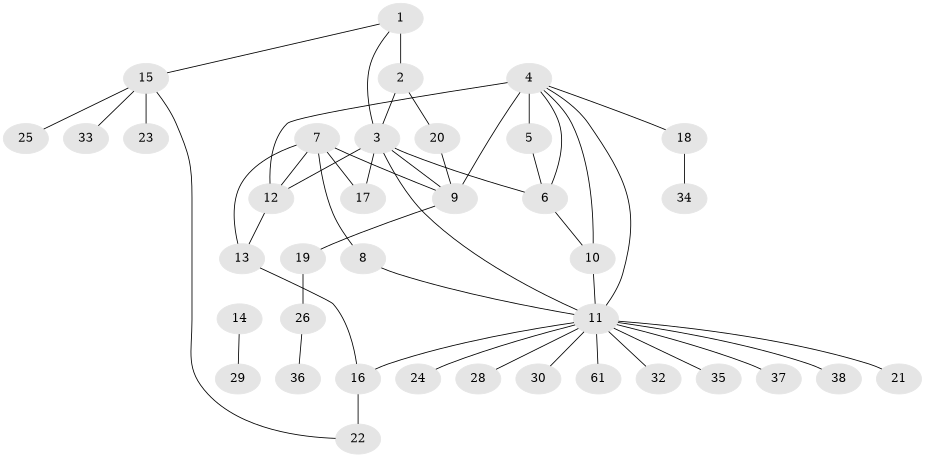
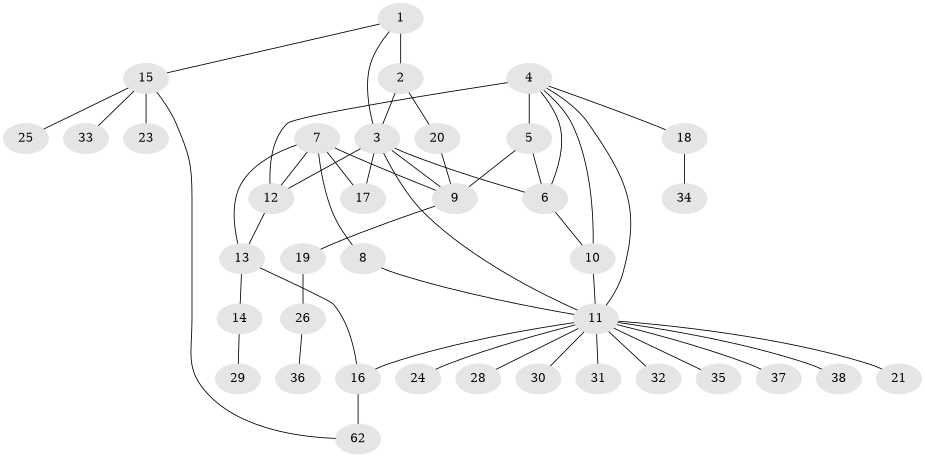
(490, 138) -> (492, 169)
none -> (241, 289)
(598, 379) -> (598, 379)
(358, 439) -> (358, 439)
